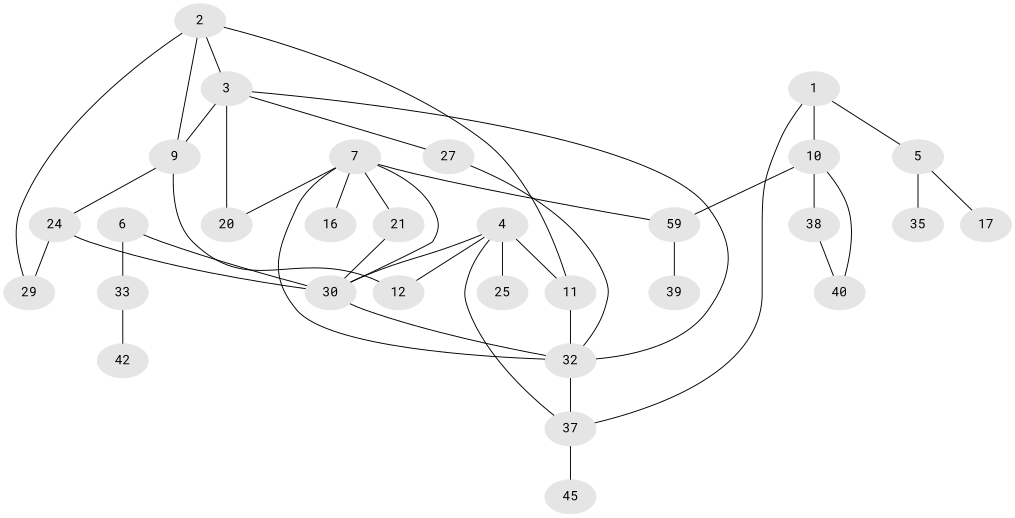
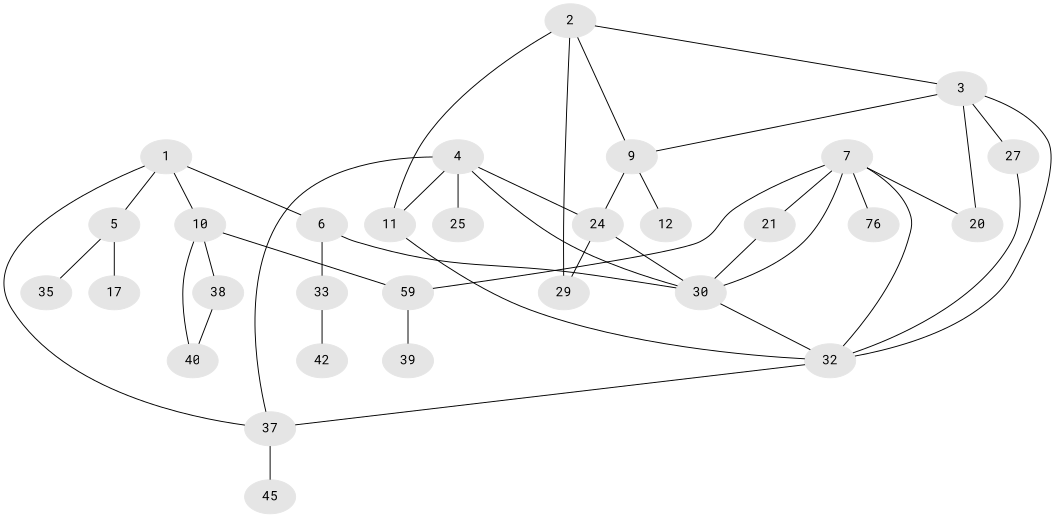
none -> (244, 191)
(331, 225) -> (874, 225)
(450, 259) -> (528, 191)
